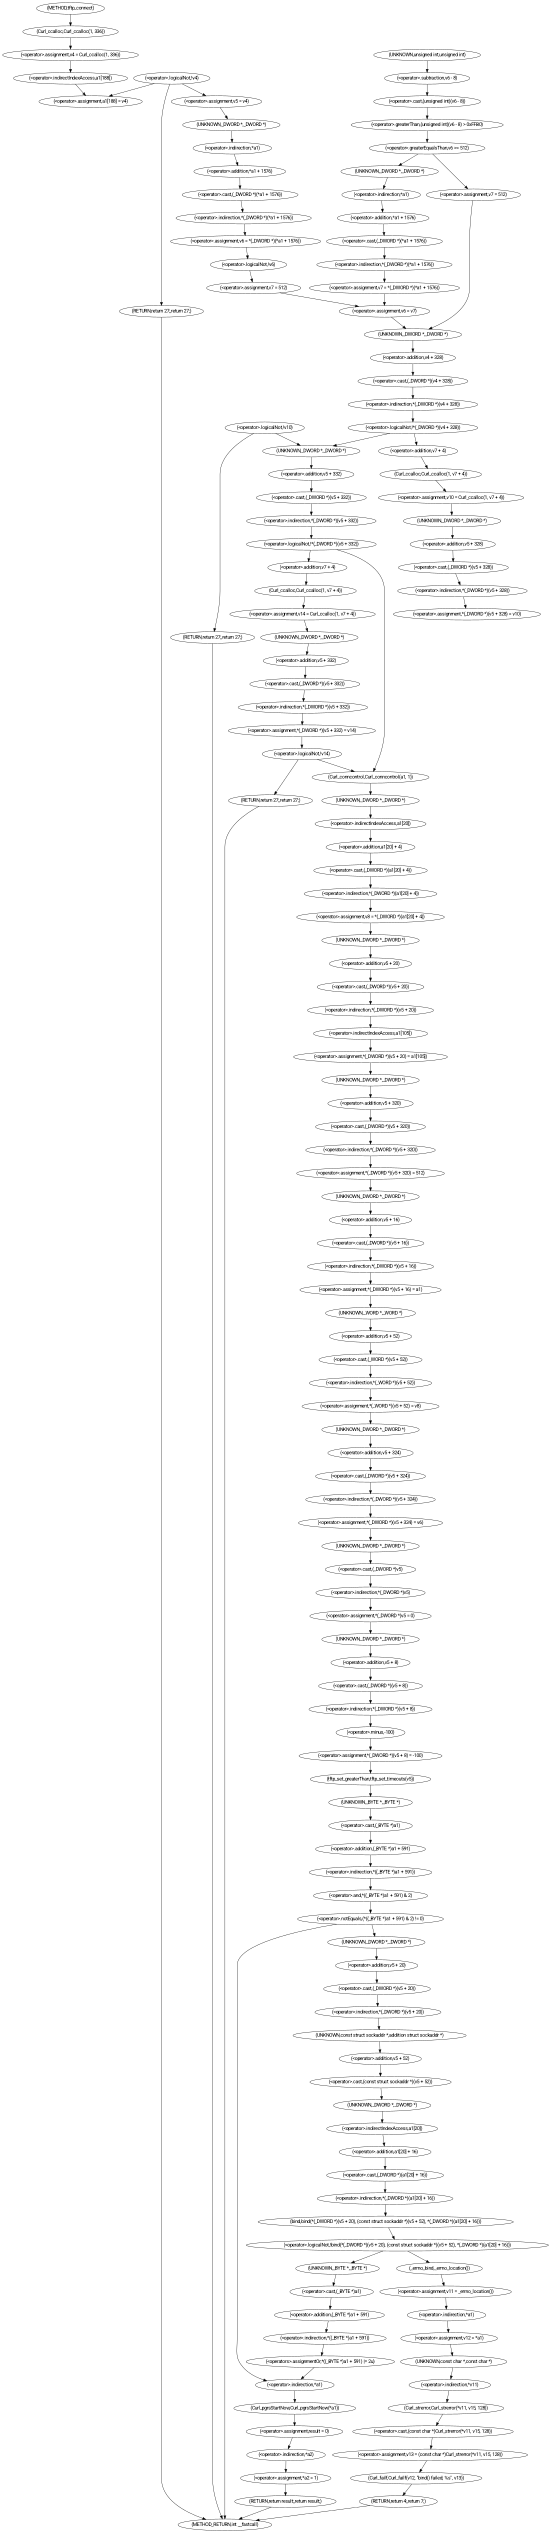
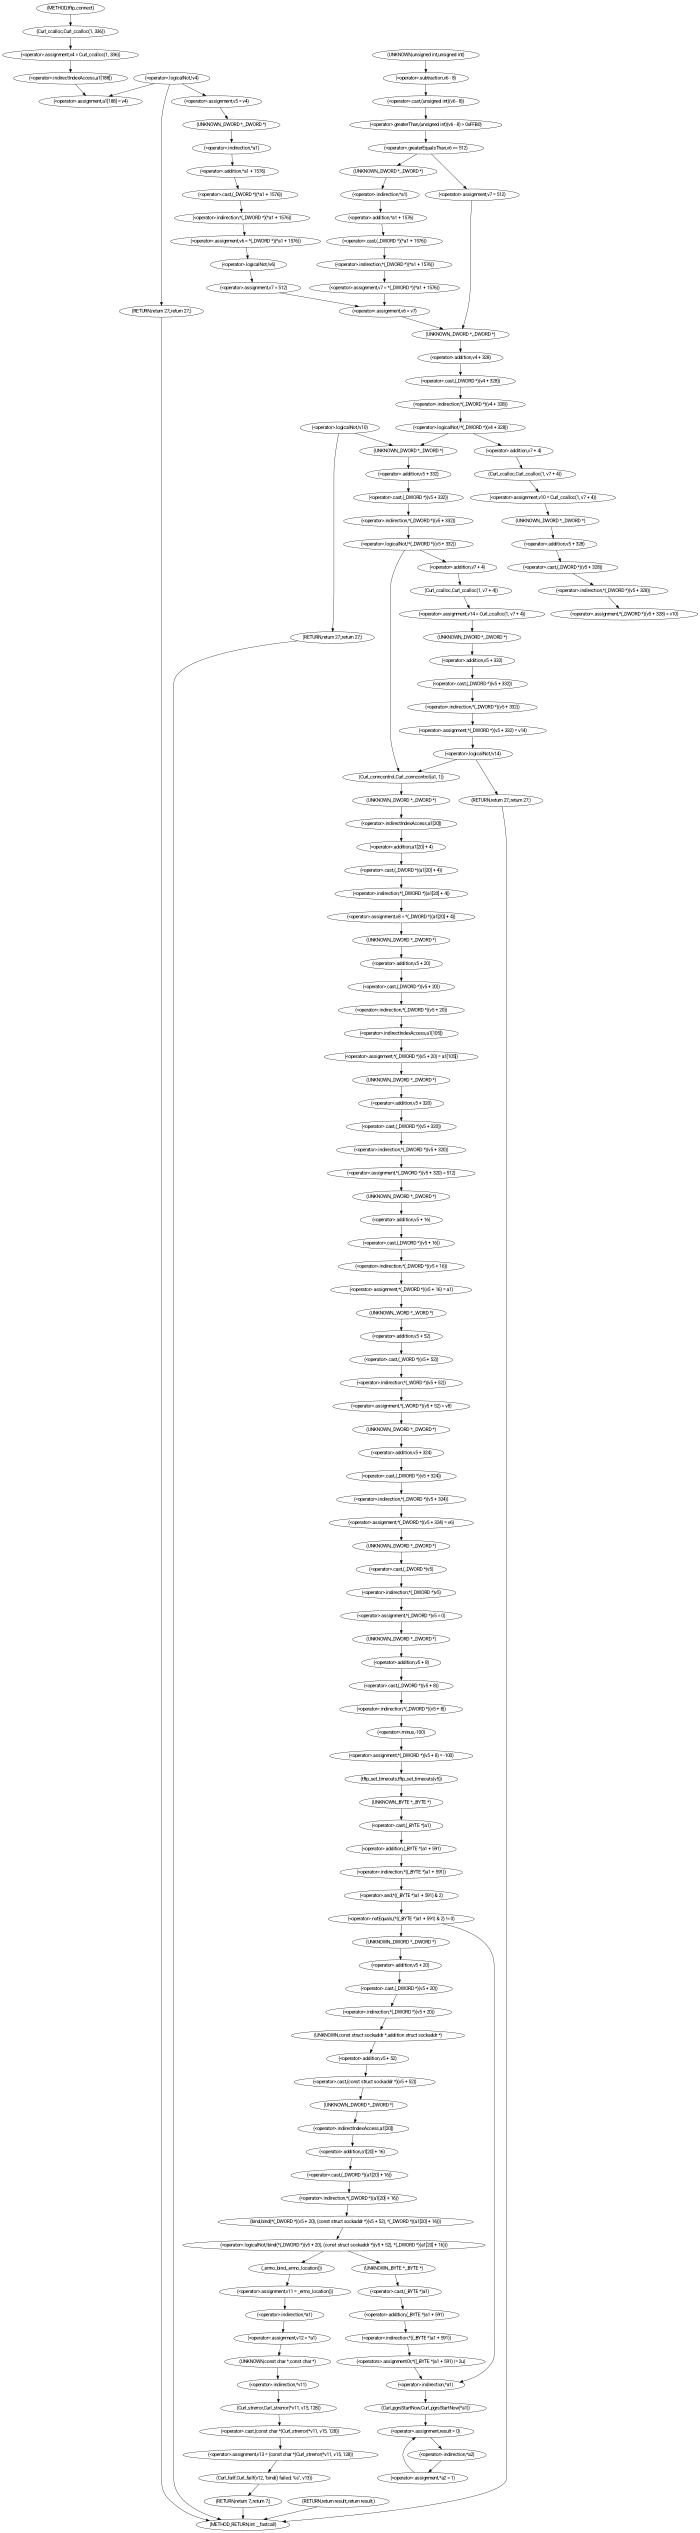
(371, 1779) -> (401, 1779)
(286, 2488) -> (403, 2456)
(398, 2502) -> (243, 2502)
